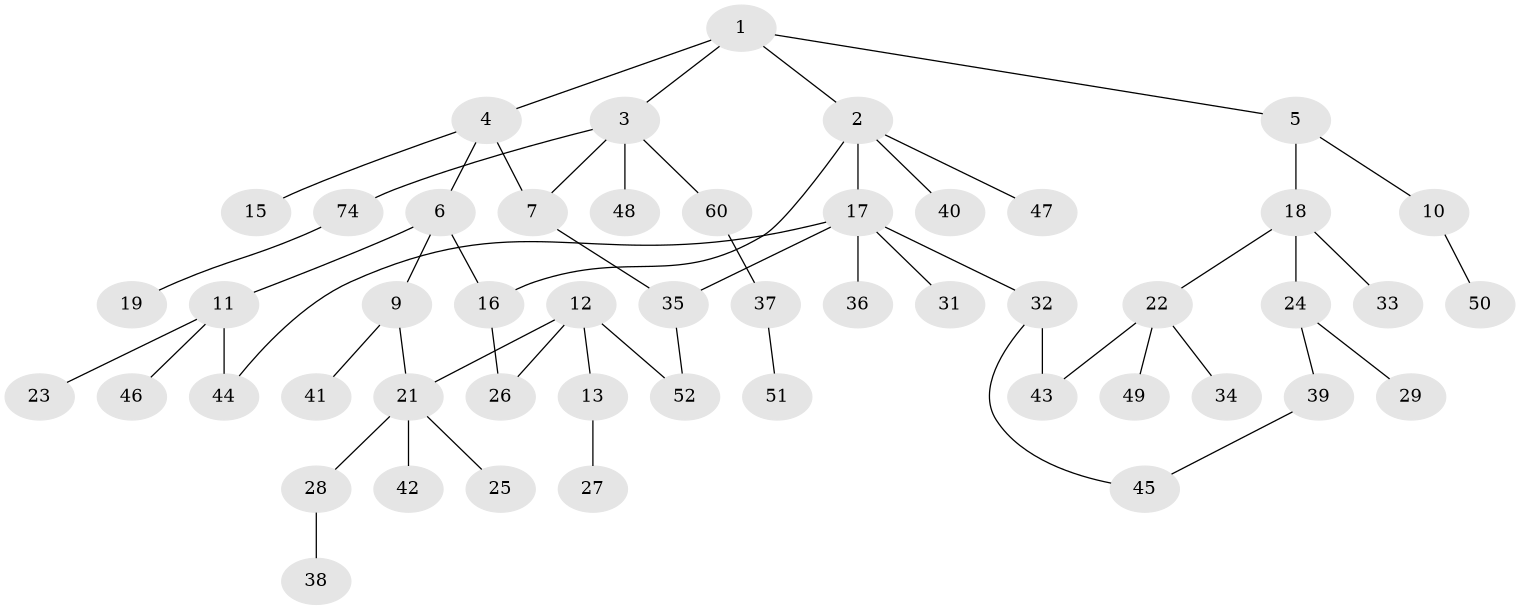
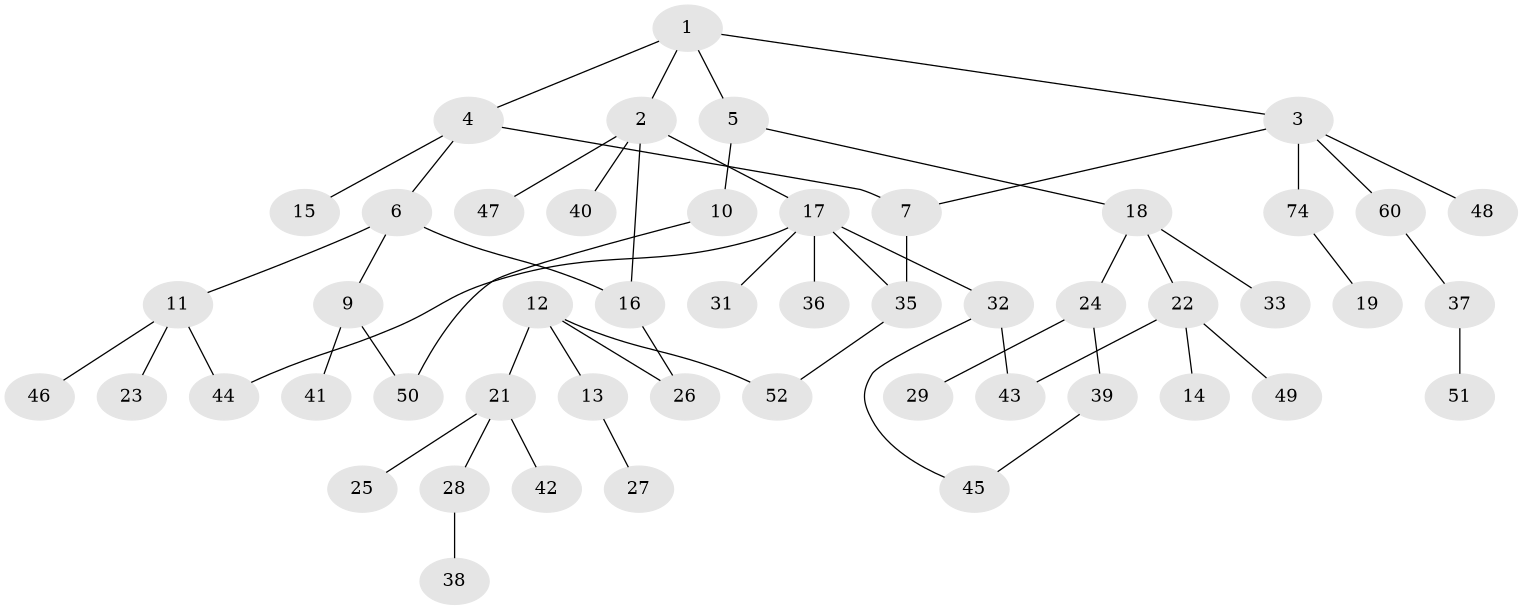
(403, 351) -> (378, 351)
(1227, 397) -> (1195, 397)
